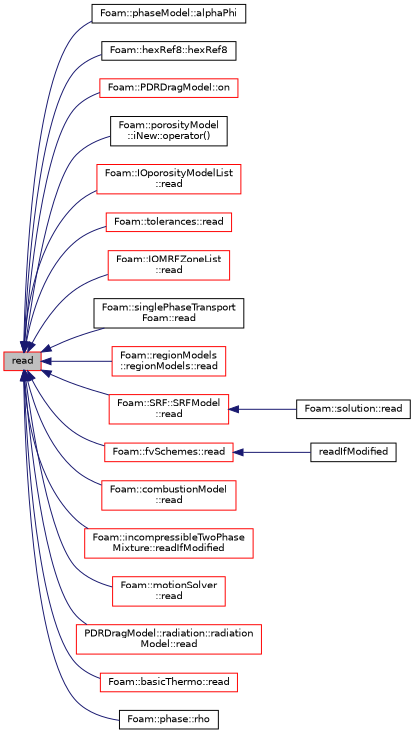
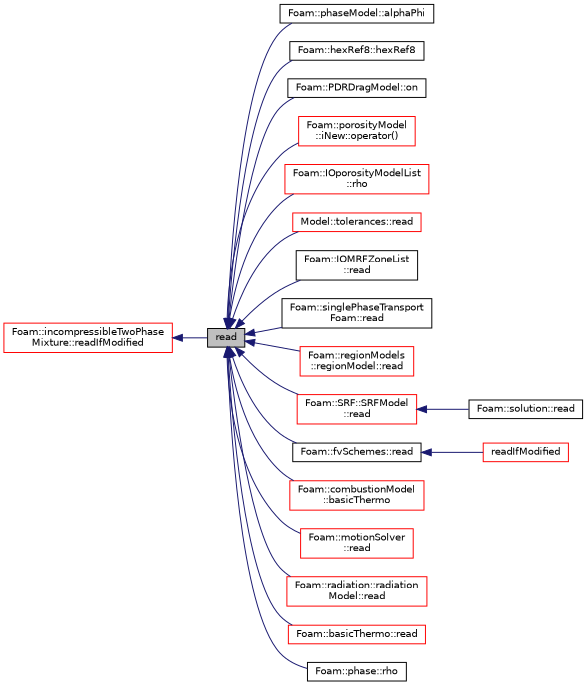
(169, 88) -> (357, 88)
(169, 131) -> (357, 131)
(169, 179) -> (357, 179)
(169, 222) -> (357, 222)
(169, 265) -> (357, 265)
(23, 361) -> (226, 338)
(169, 361) -> (357, 361)
(169, 452) -> (357, 452)
(353, 452) -> (526, 452)
(51, 485) -> (195, 338)
(169, 495) -> (357, 495)
(169, 639) -> (357, 591)
